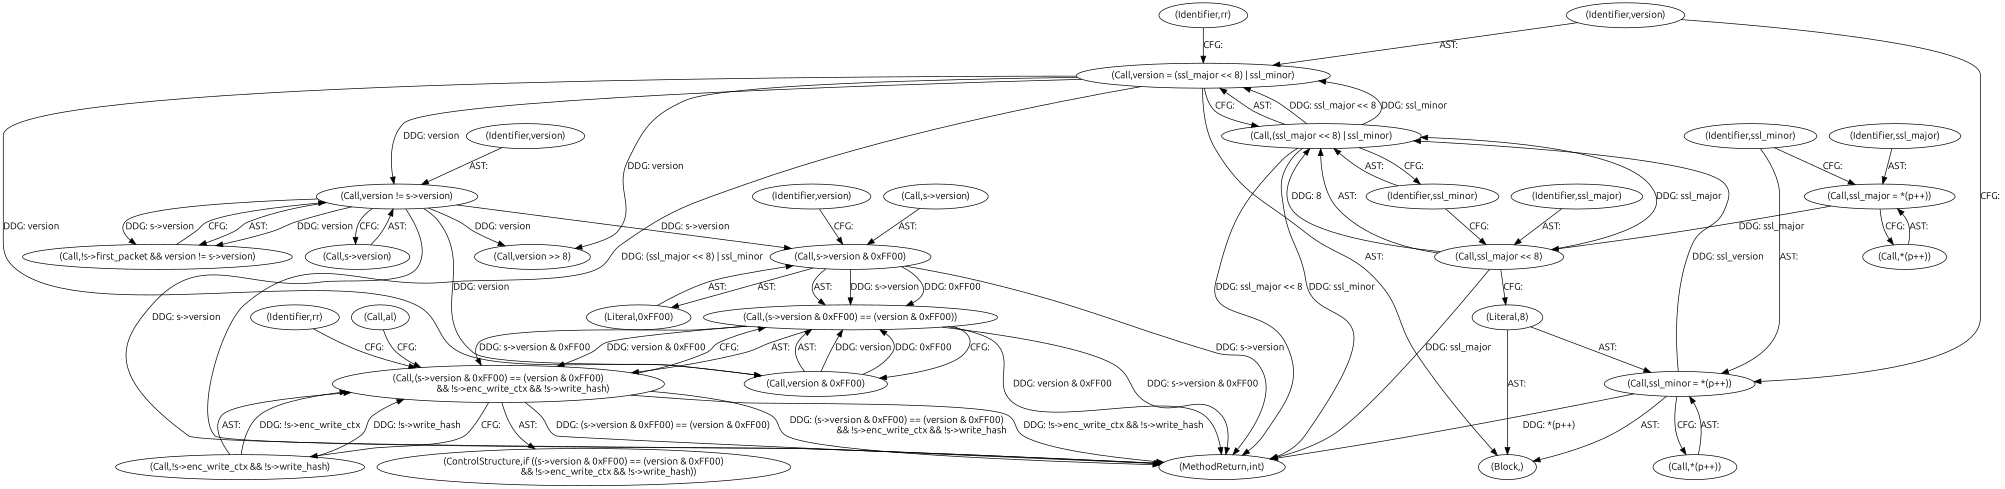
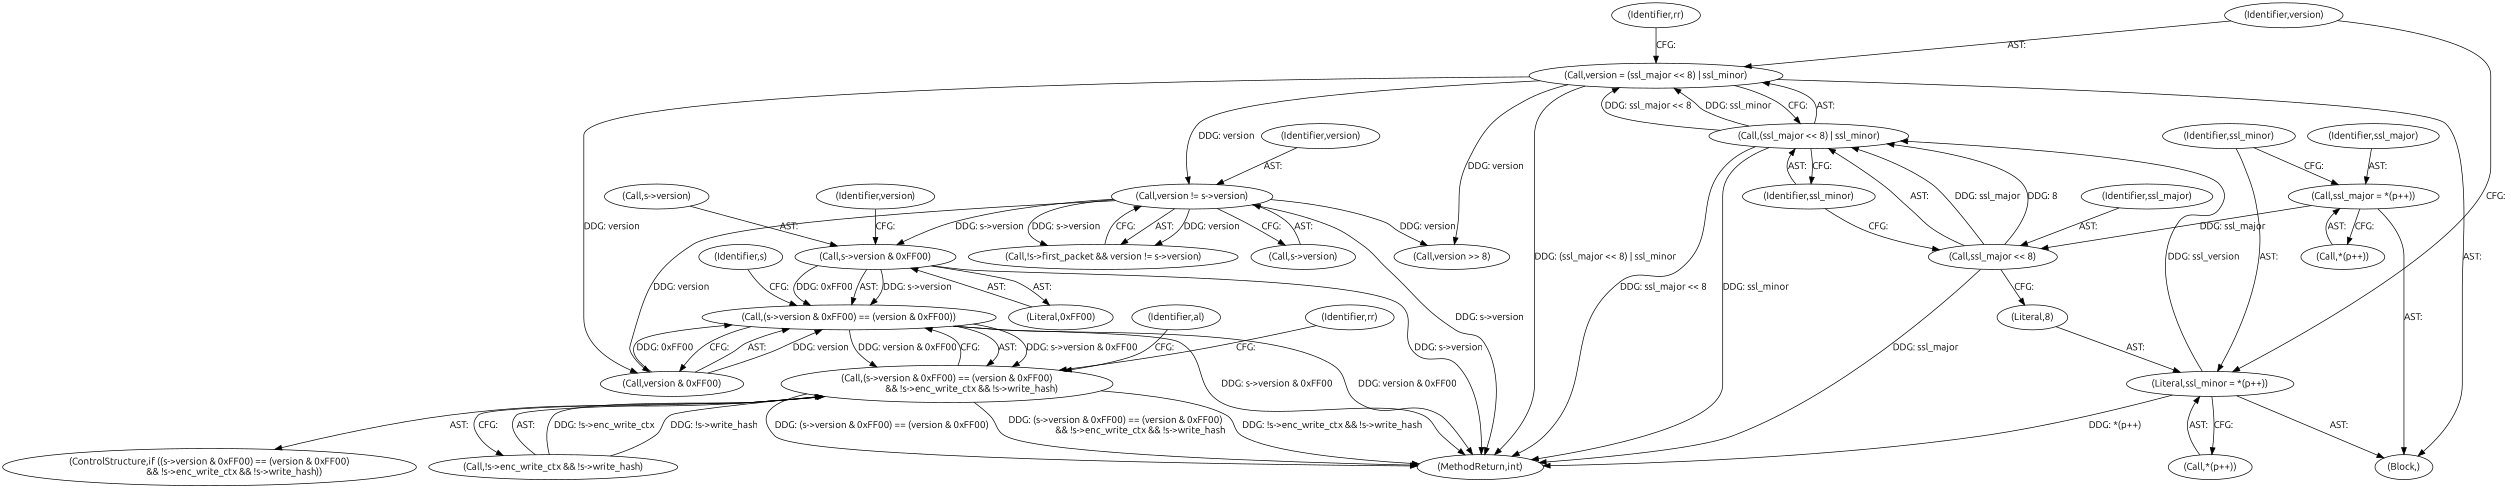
none -> (741, 257)
(380, 317) -> (1176, 317)
(1680, 384) -> (2210, 384)
(1507, 389) -> (2404, 324)
